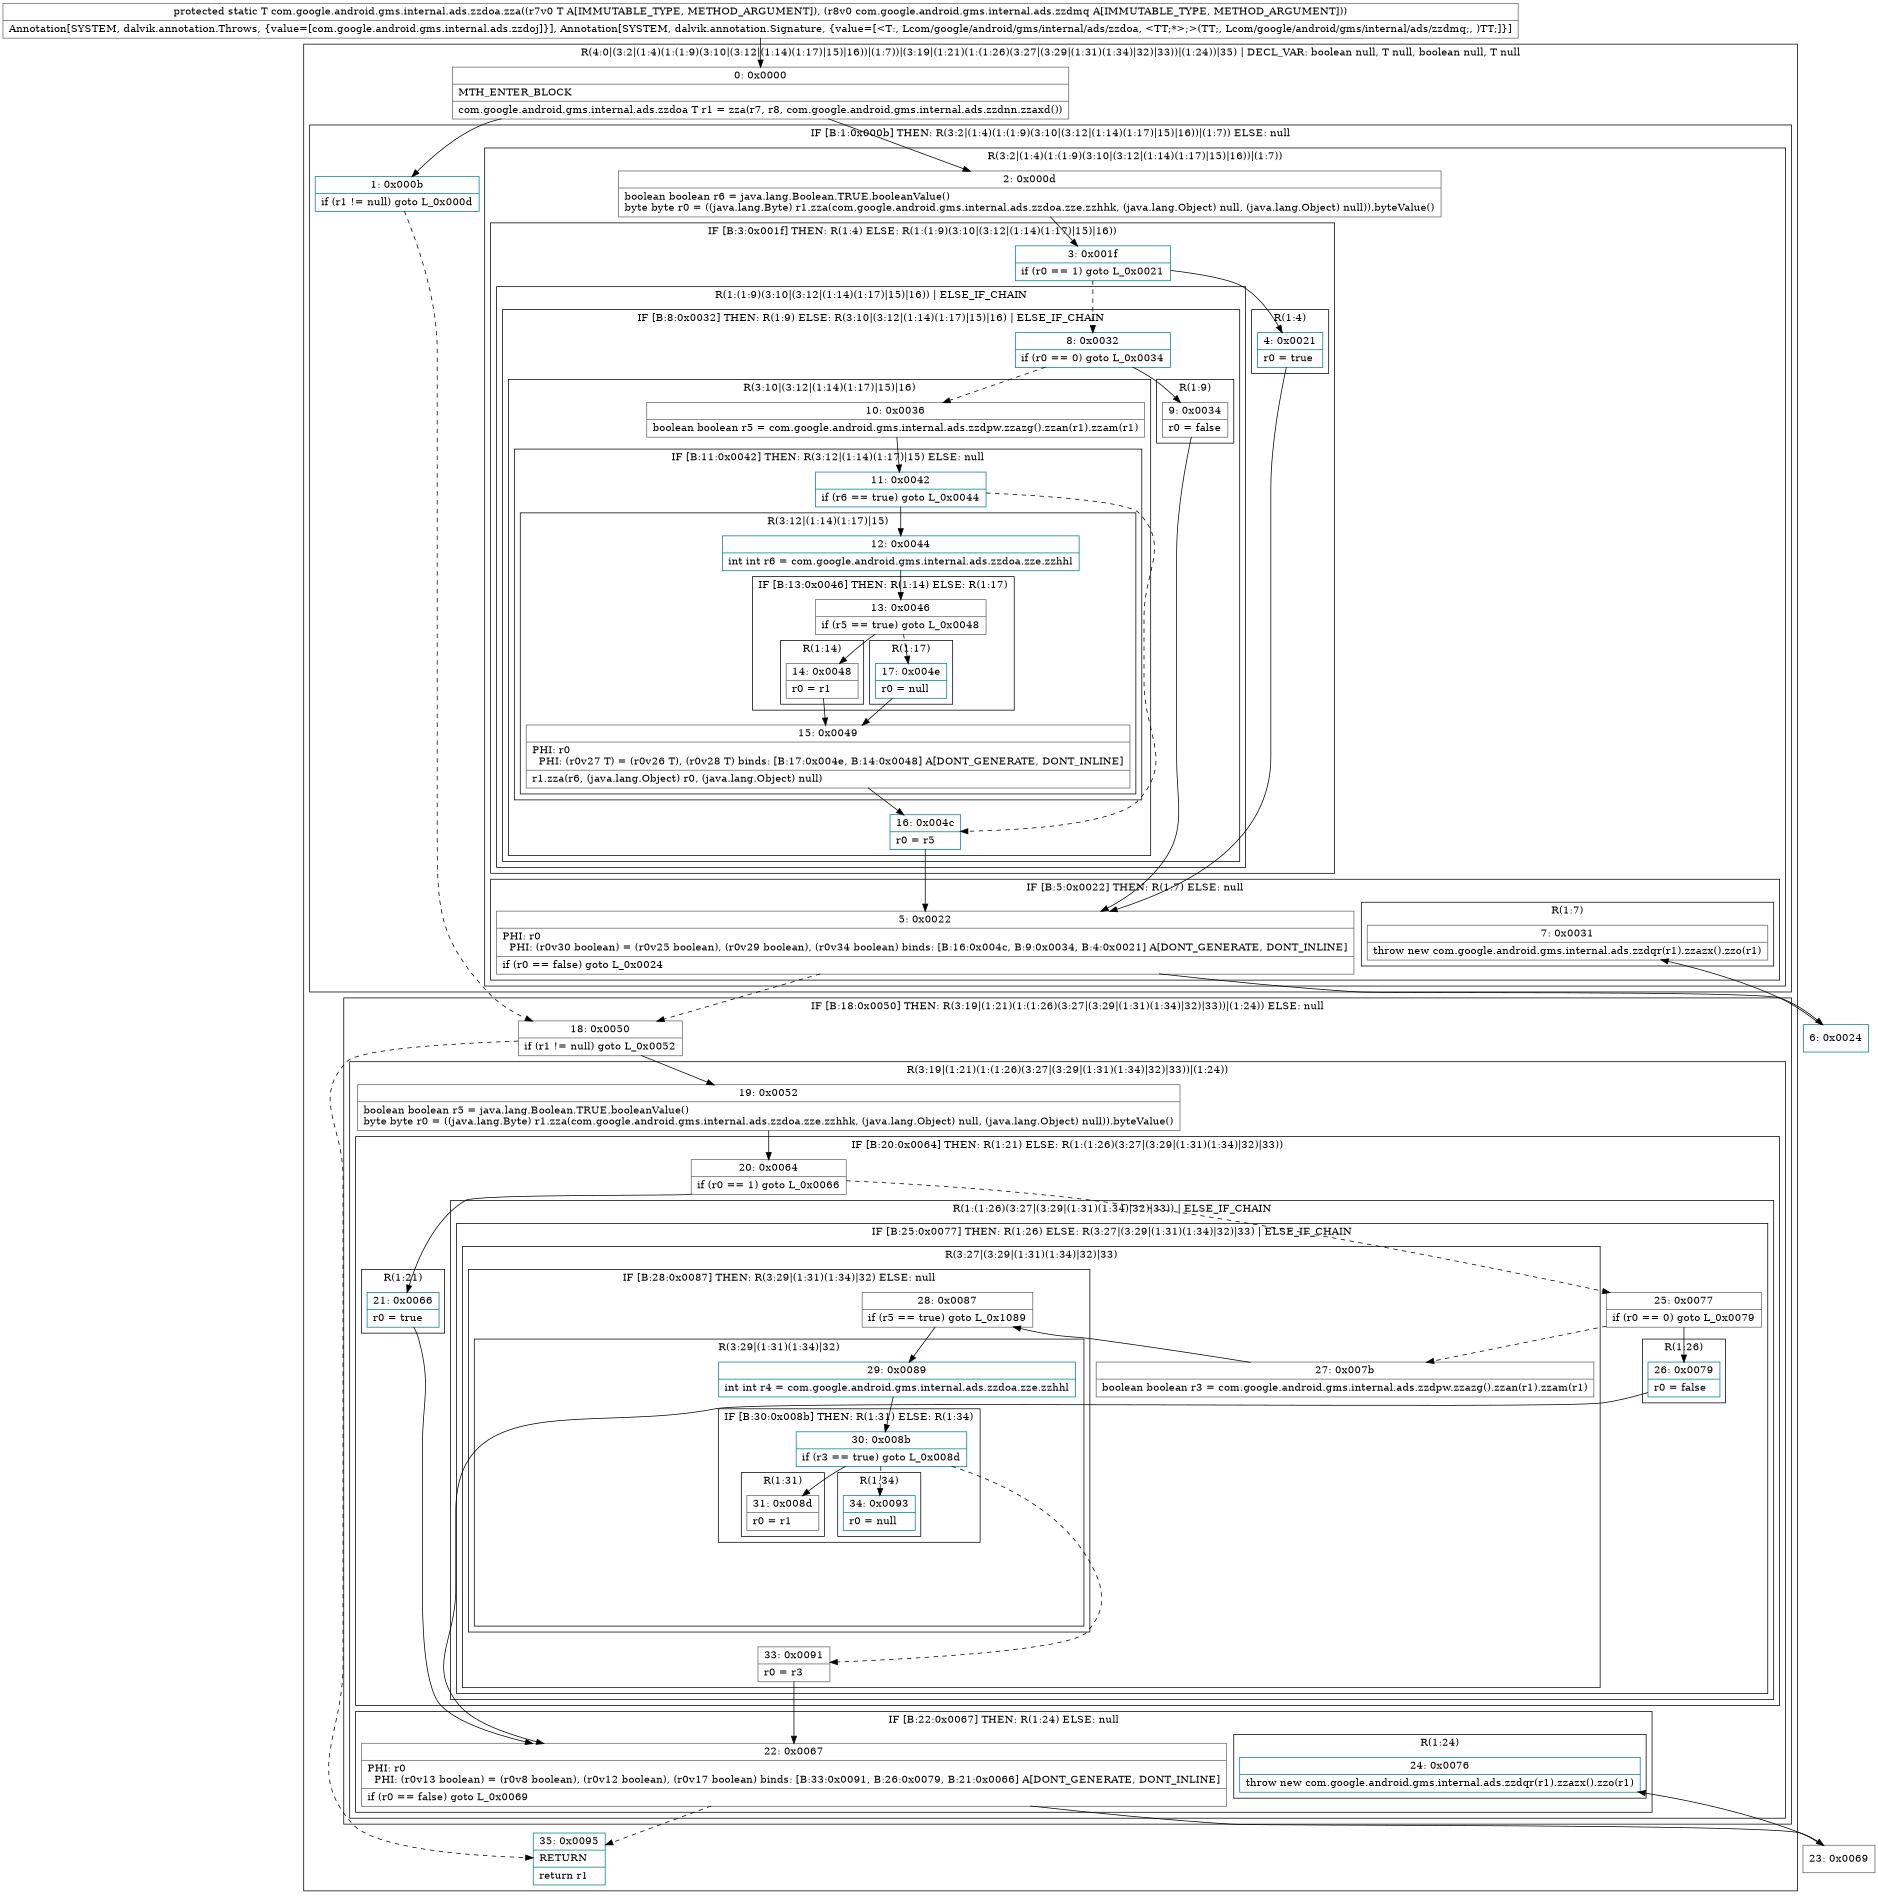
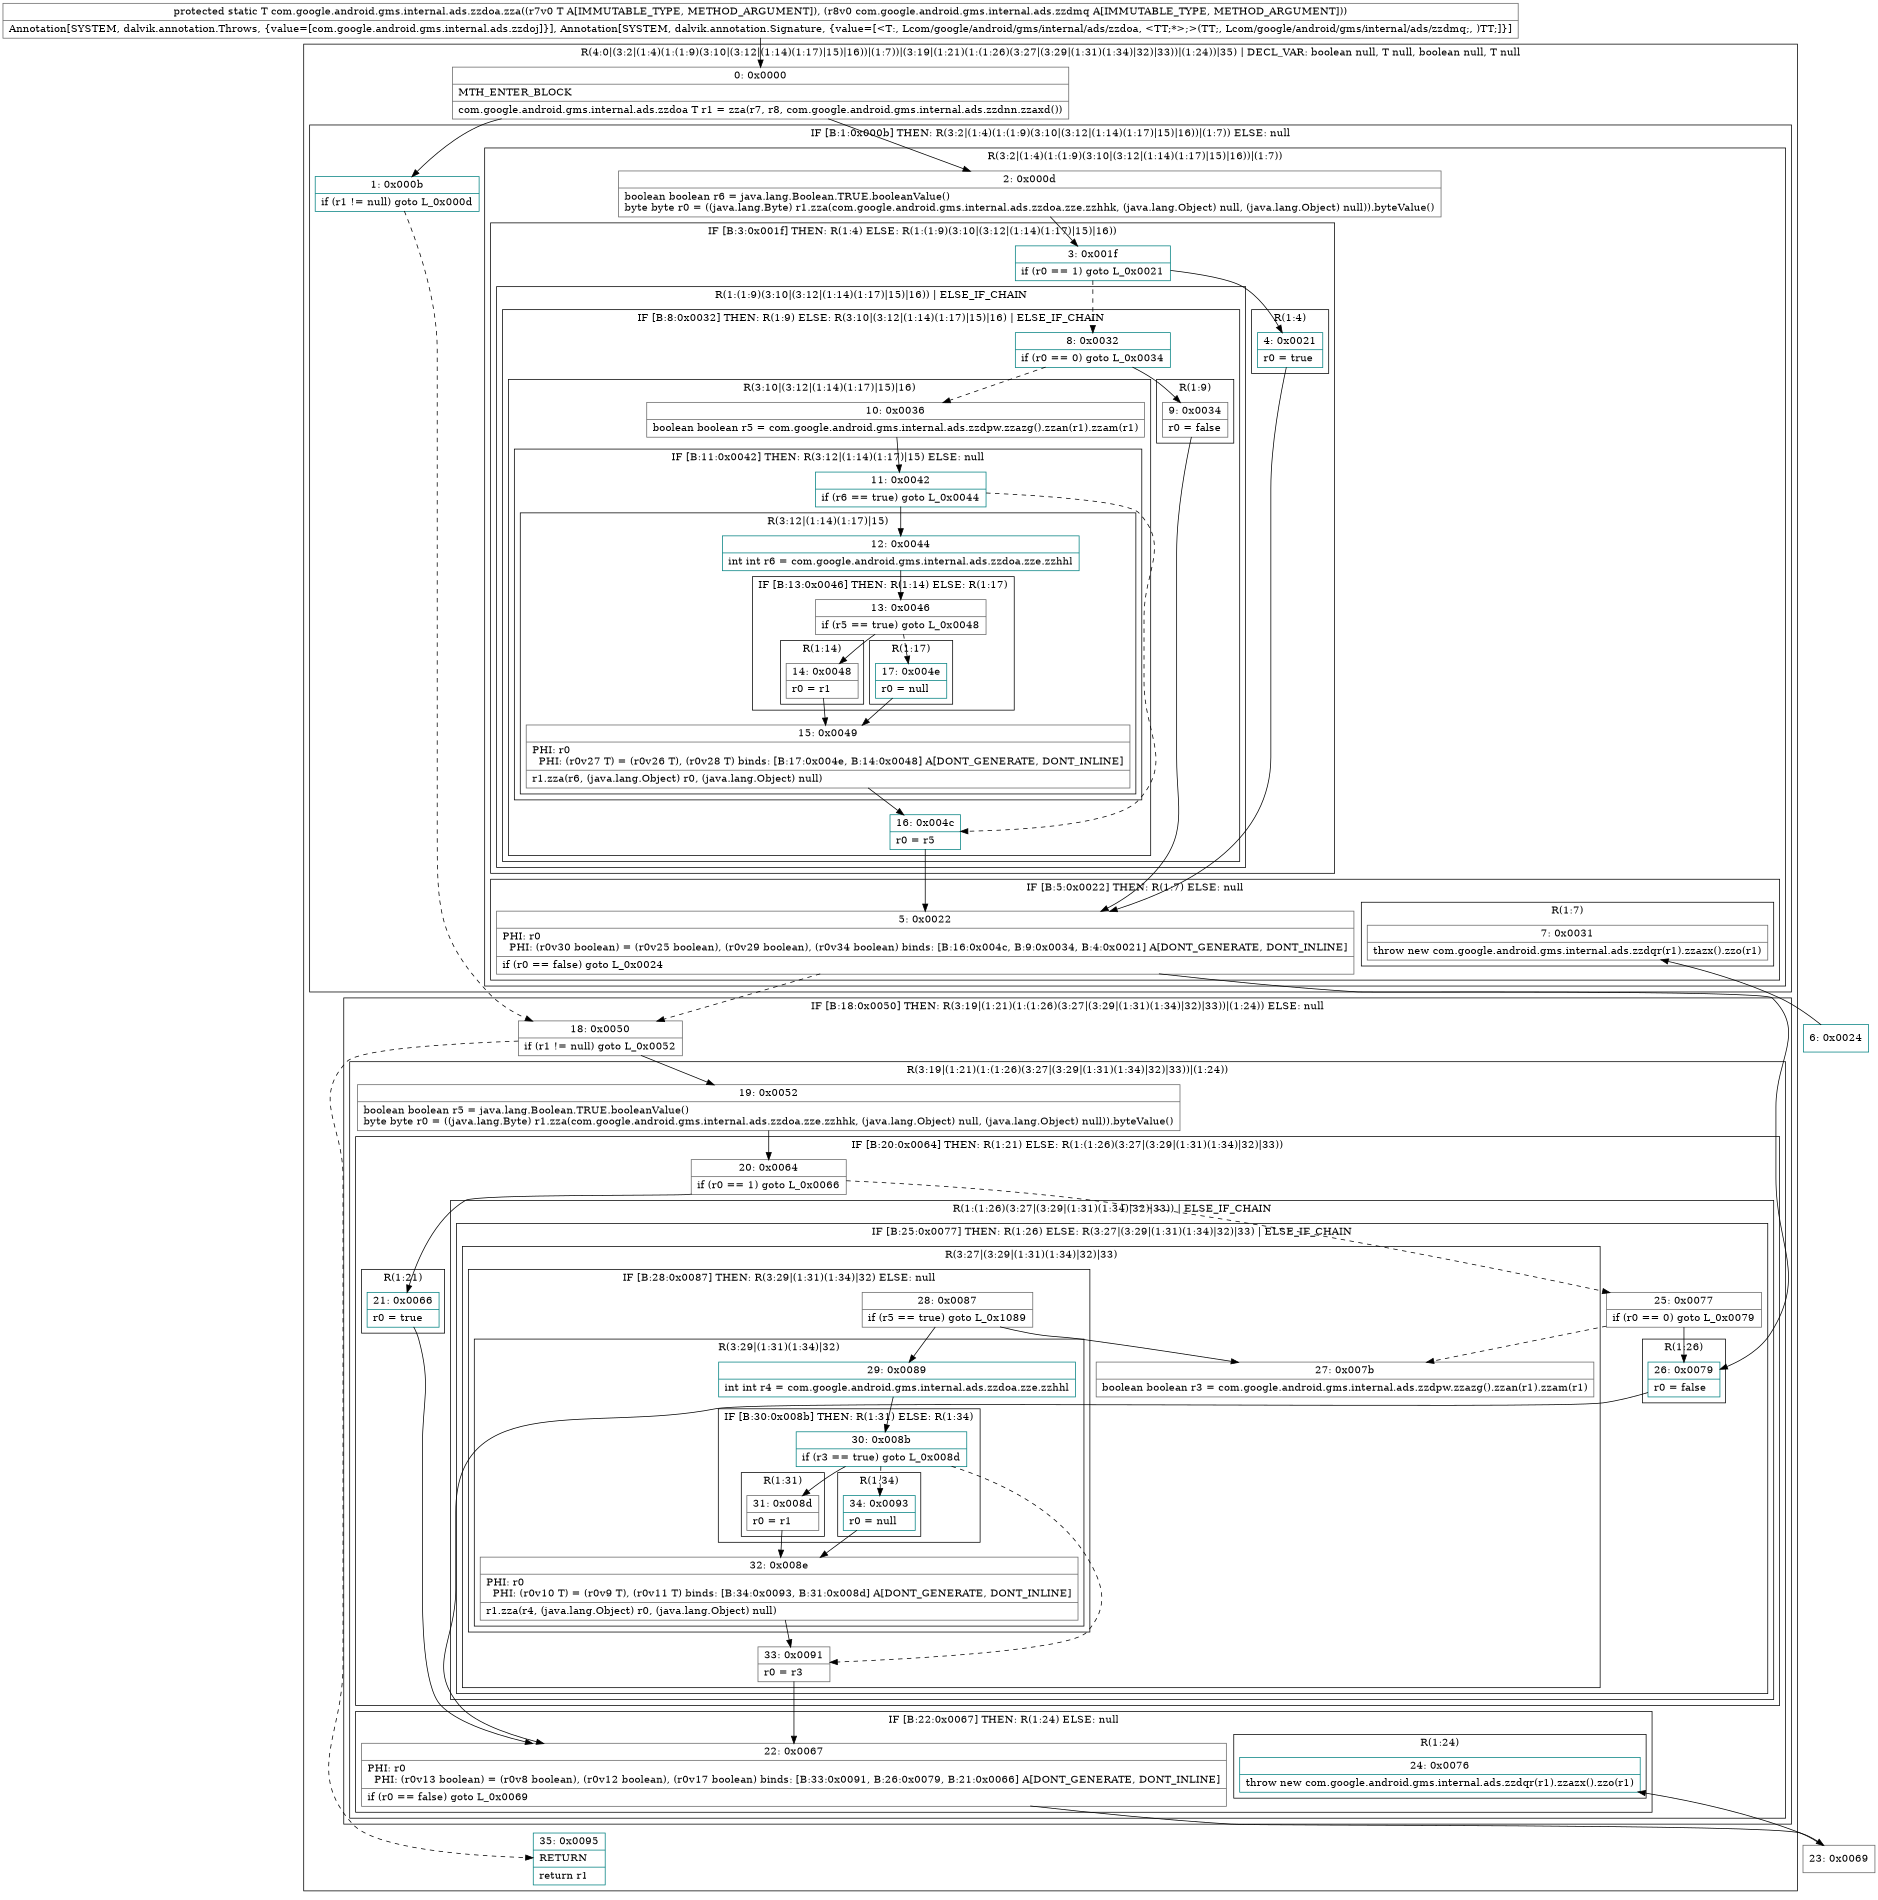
(1491, 993) -> (1784, 1015)
(1136, 1345) -> (1116, 1344)
none -> (779, 1589)
(650, 1829) -> none
